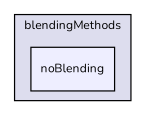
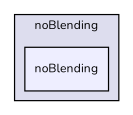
(73, 26) -> (67, 26)
